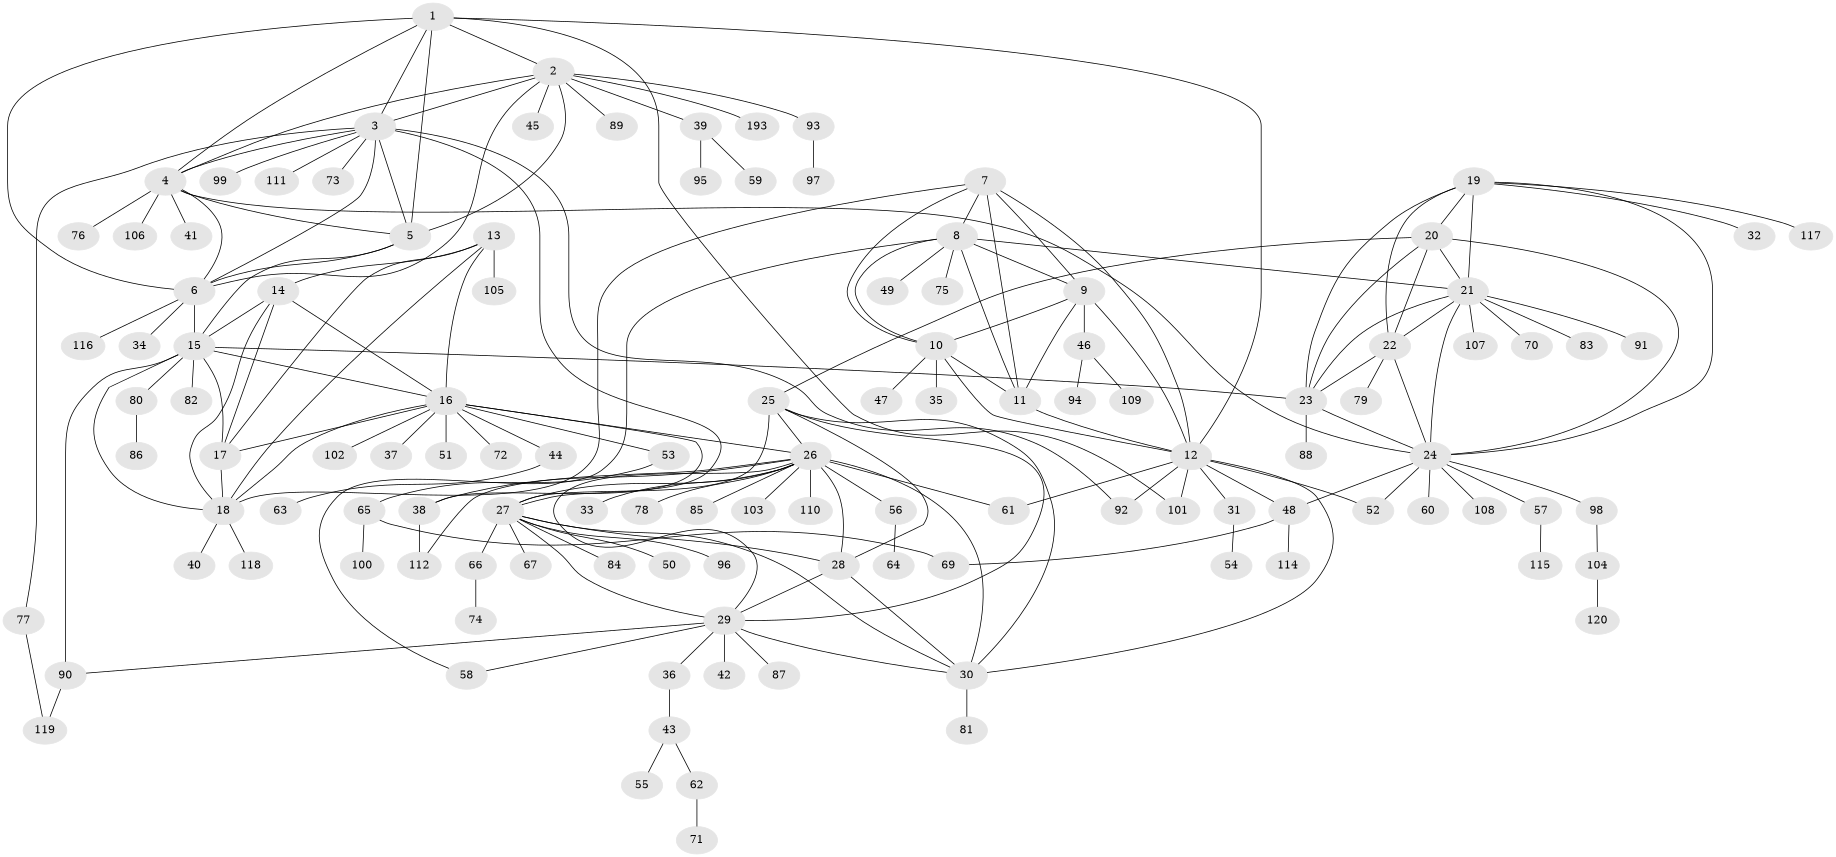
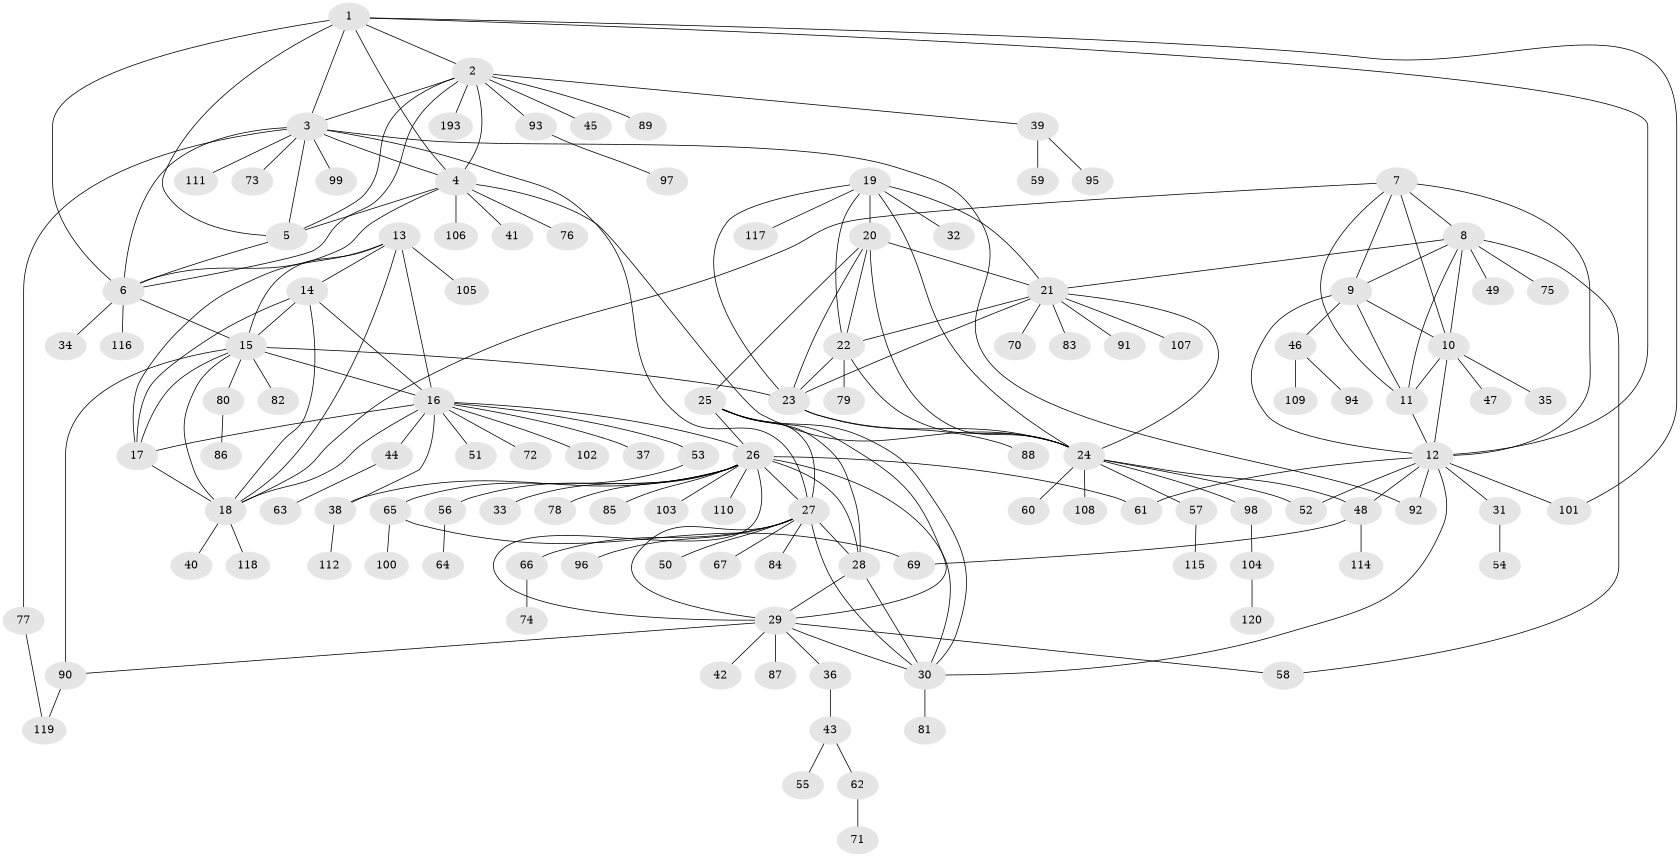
(241, 286) -> (288, 272)
(595, 476) -> none
